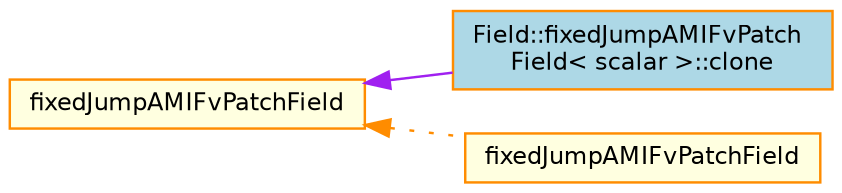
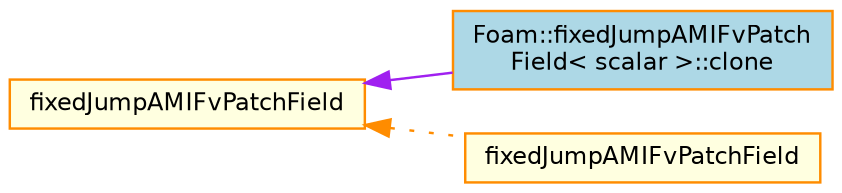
(643, 50) -> (643, 50)
